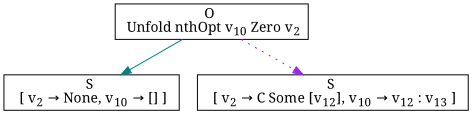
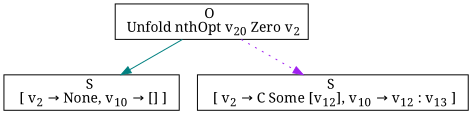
(240, 28) -> (240, 28)
